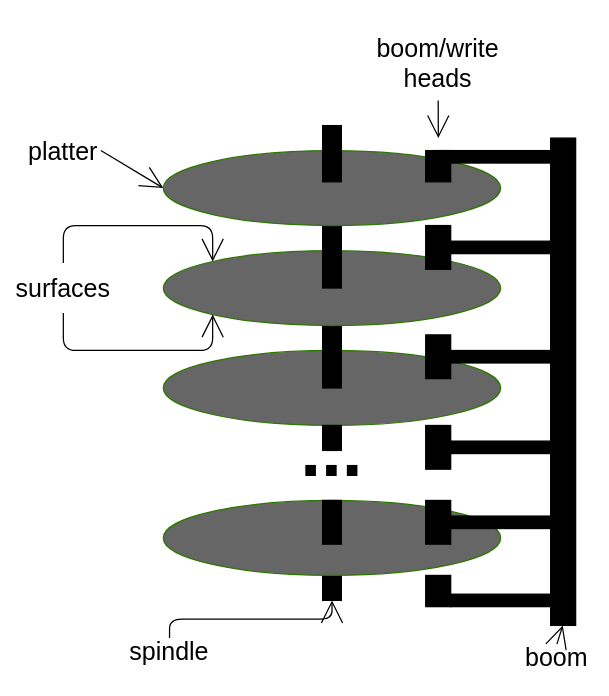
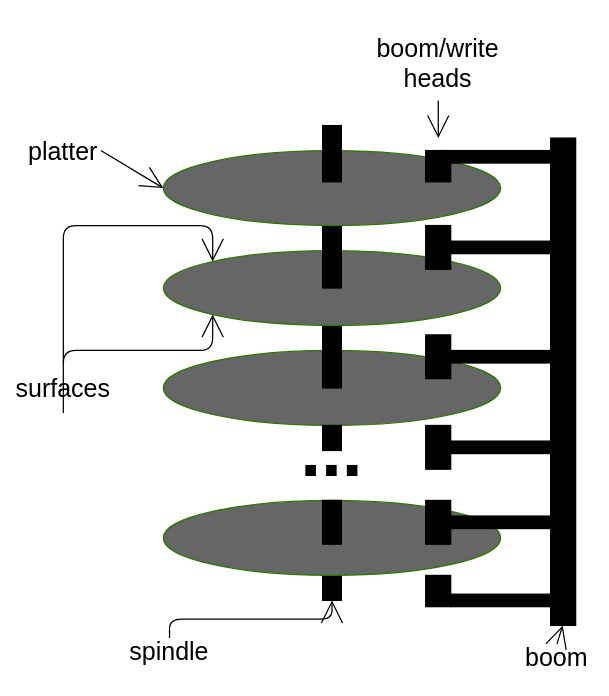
(63, 288) -> (63, 388)
